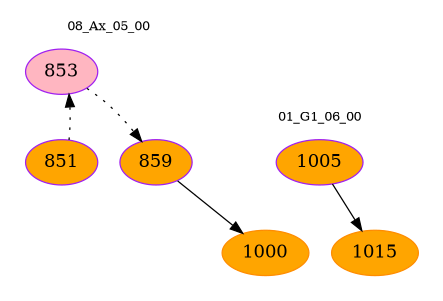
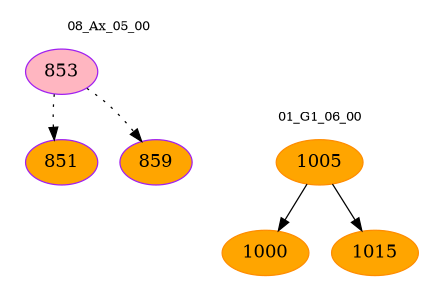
(70, 124) -> (53, 111)
(320, 162) -> (320, 162)
(205, 203) -> (296, 202)
